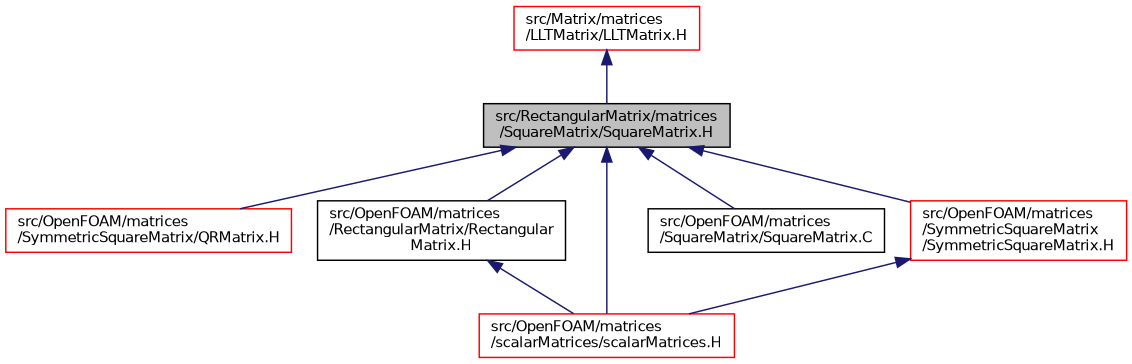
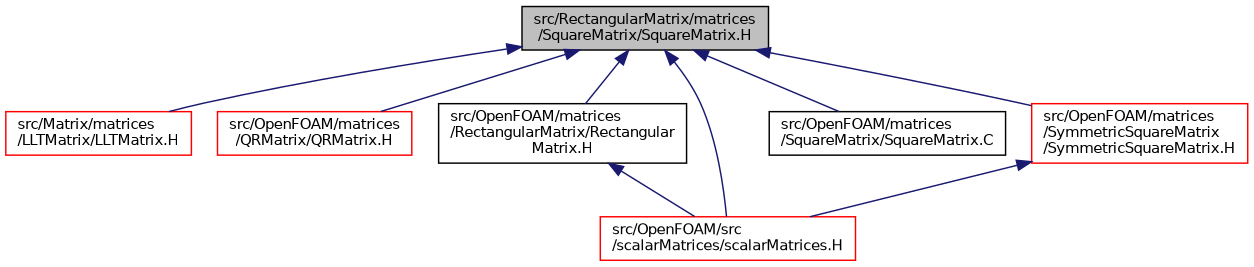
(607, 84) -> (337, 77)
(149, 231) -> (315, 133)
(607, 336) -> (728, 239)
